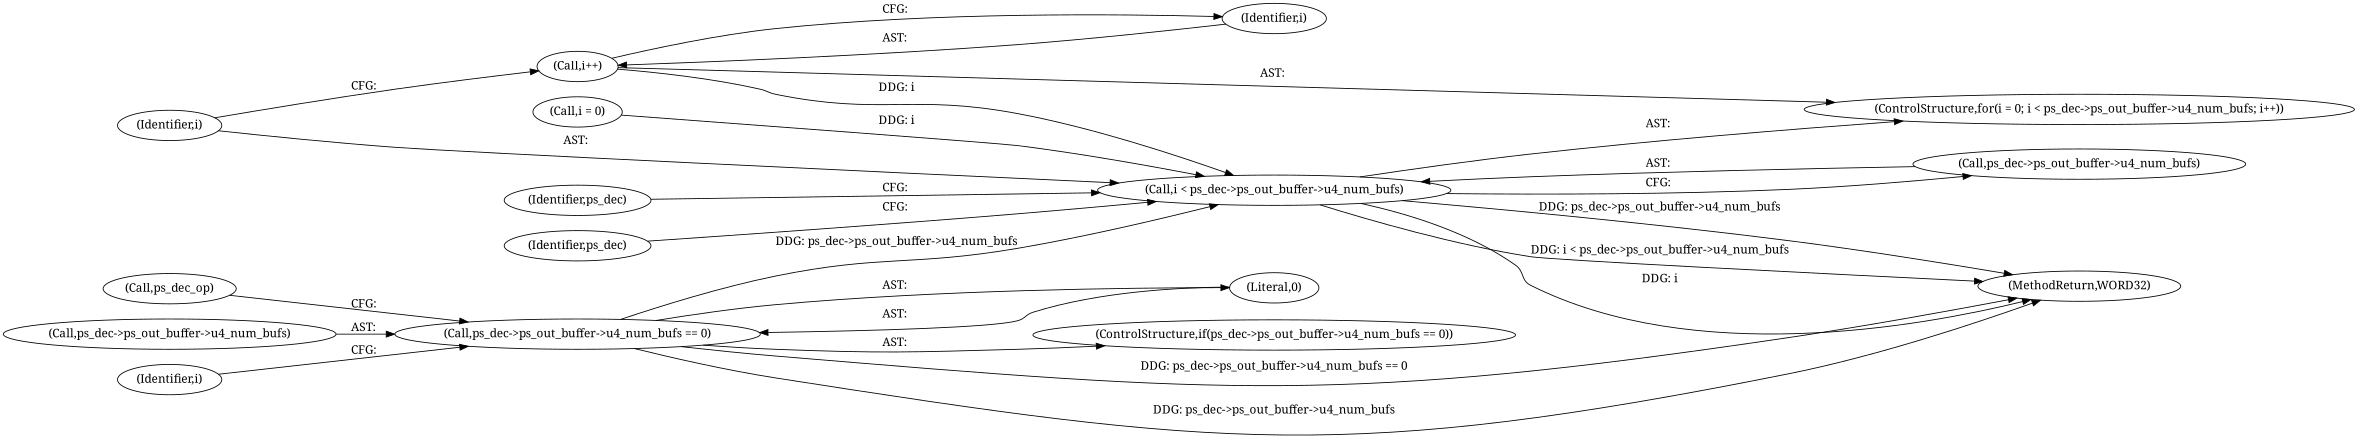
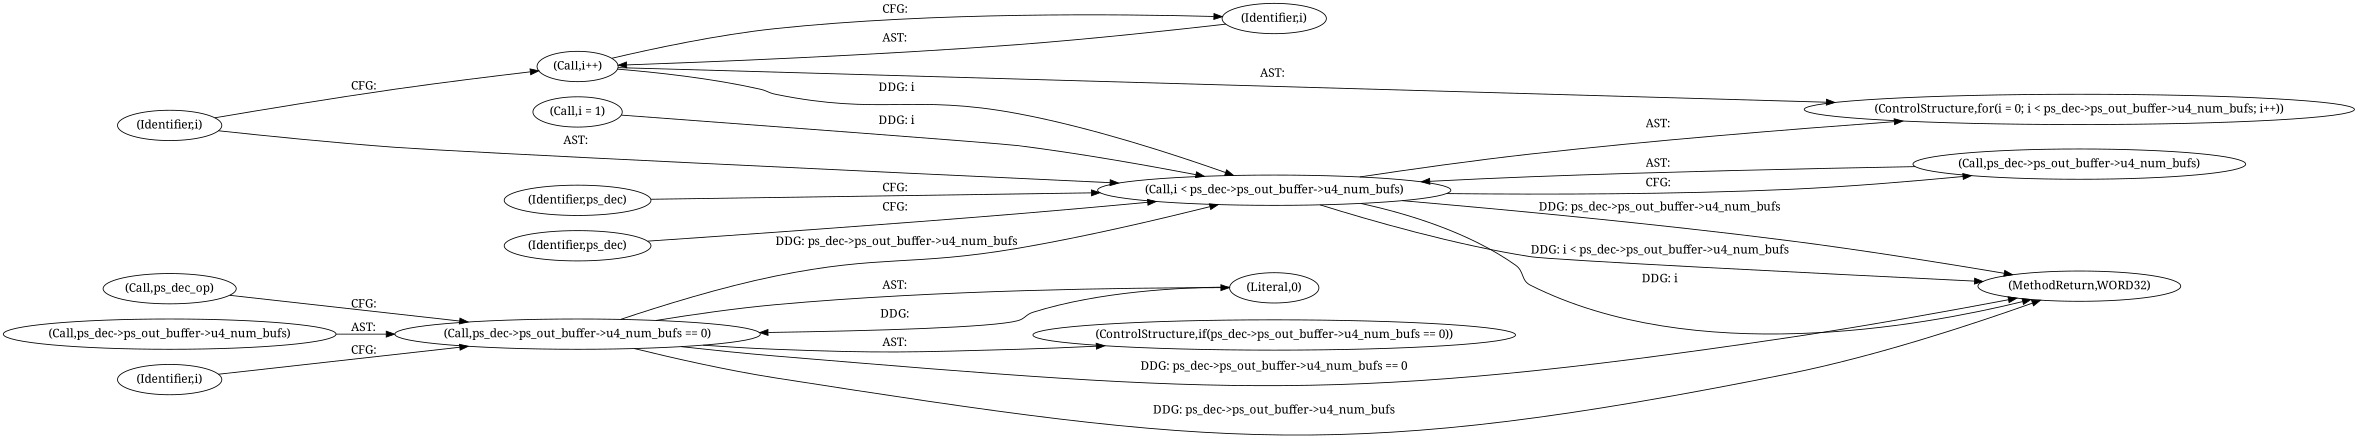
(578, 112) -> (578, 112)
(897, 314) -> (897, 314)
